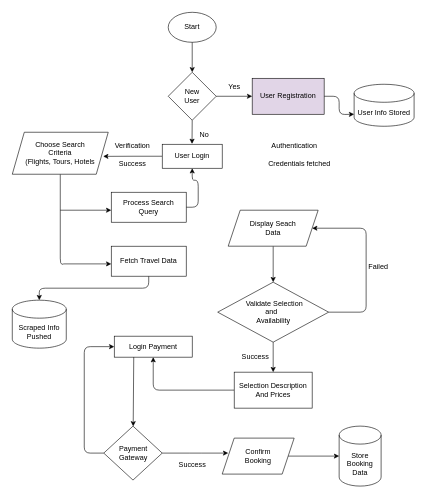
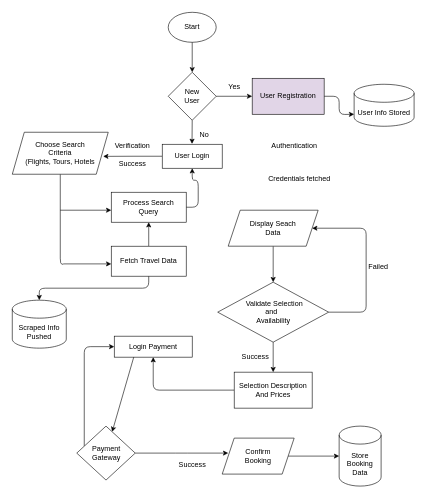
(300, 164) -> (300, 179)
none -> (149, 227)
(133, 453) -> (106, 453)
